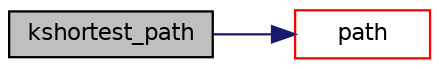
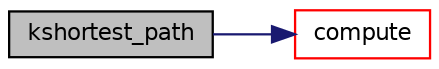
(363, 34) -> (363, 34)
